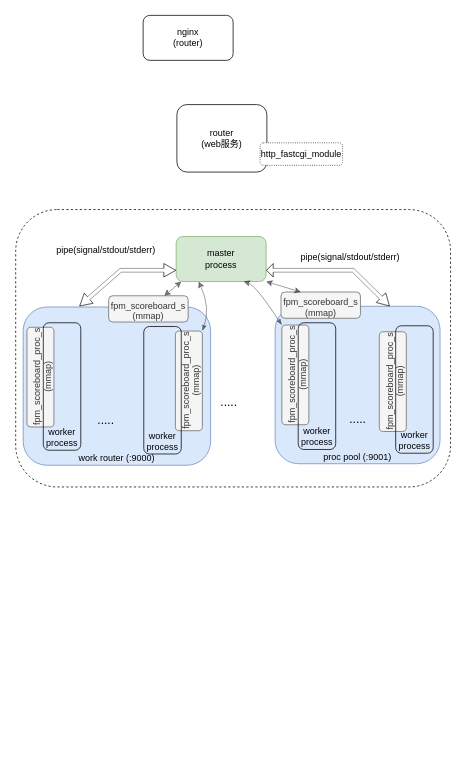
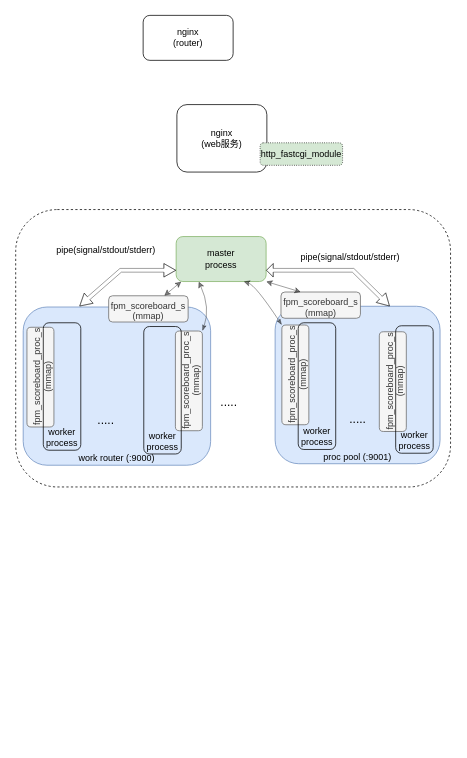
(222, 138) -> (222, 138)
(301, 154) -> (301, 154)
